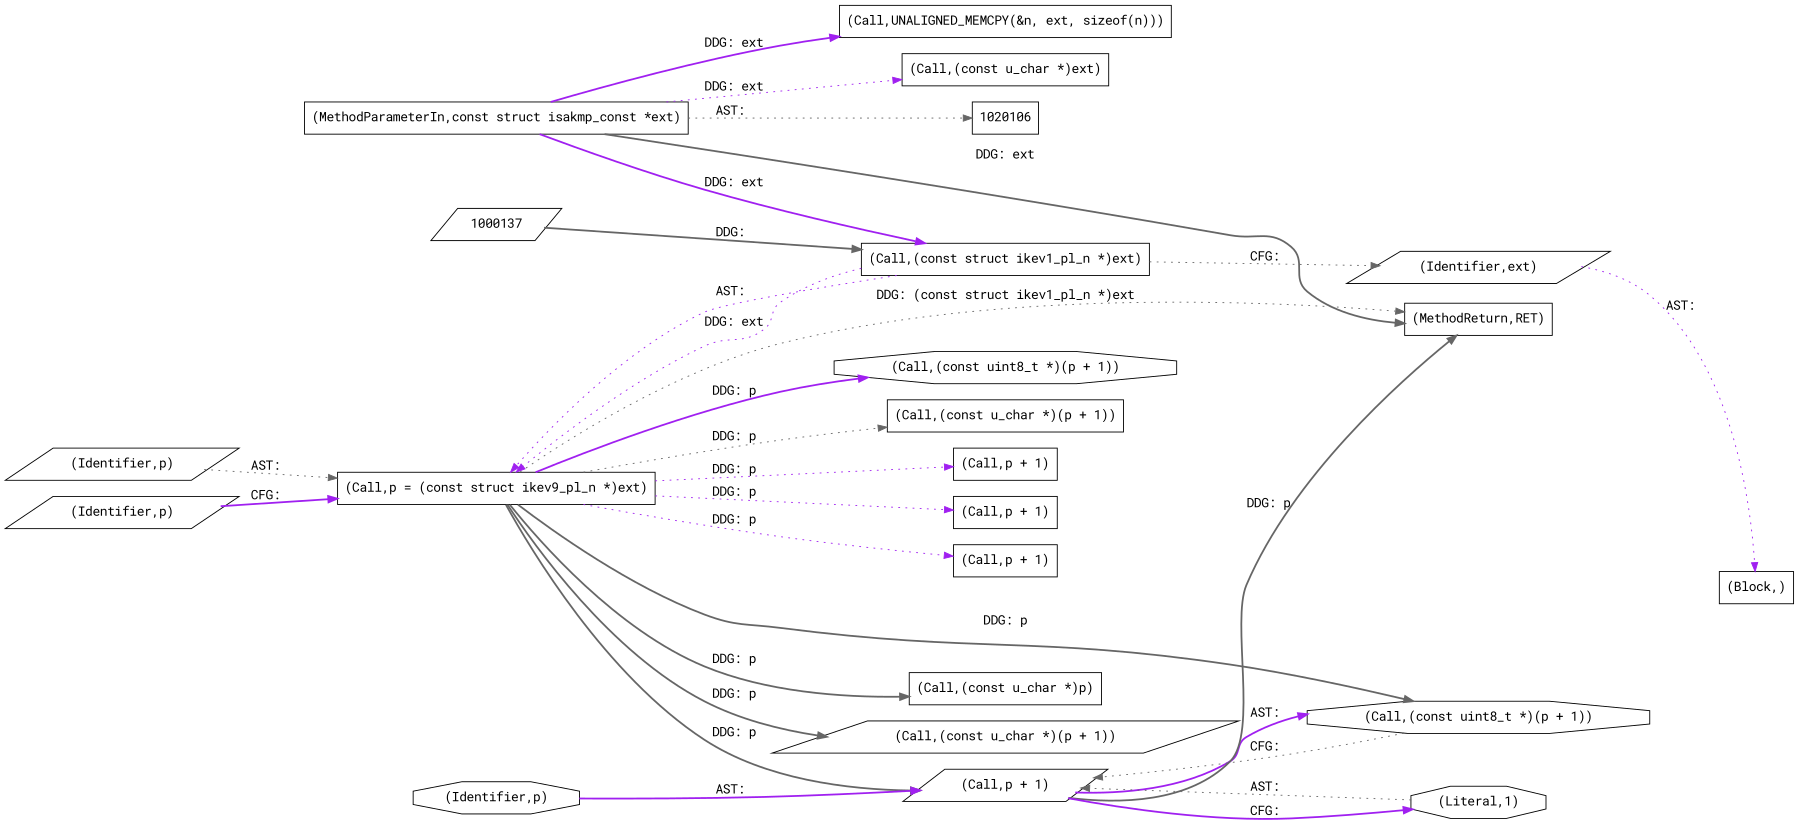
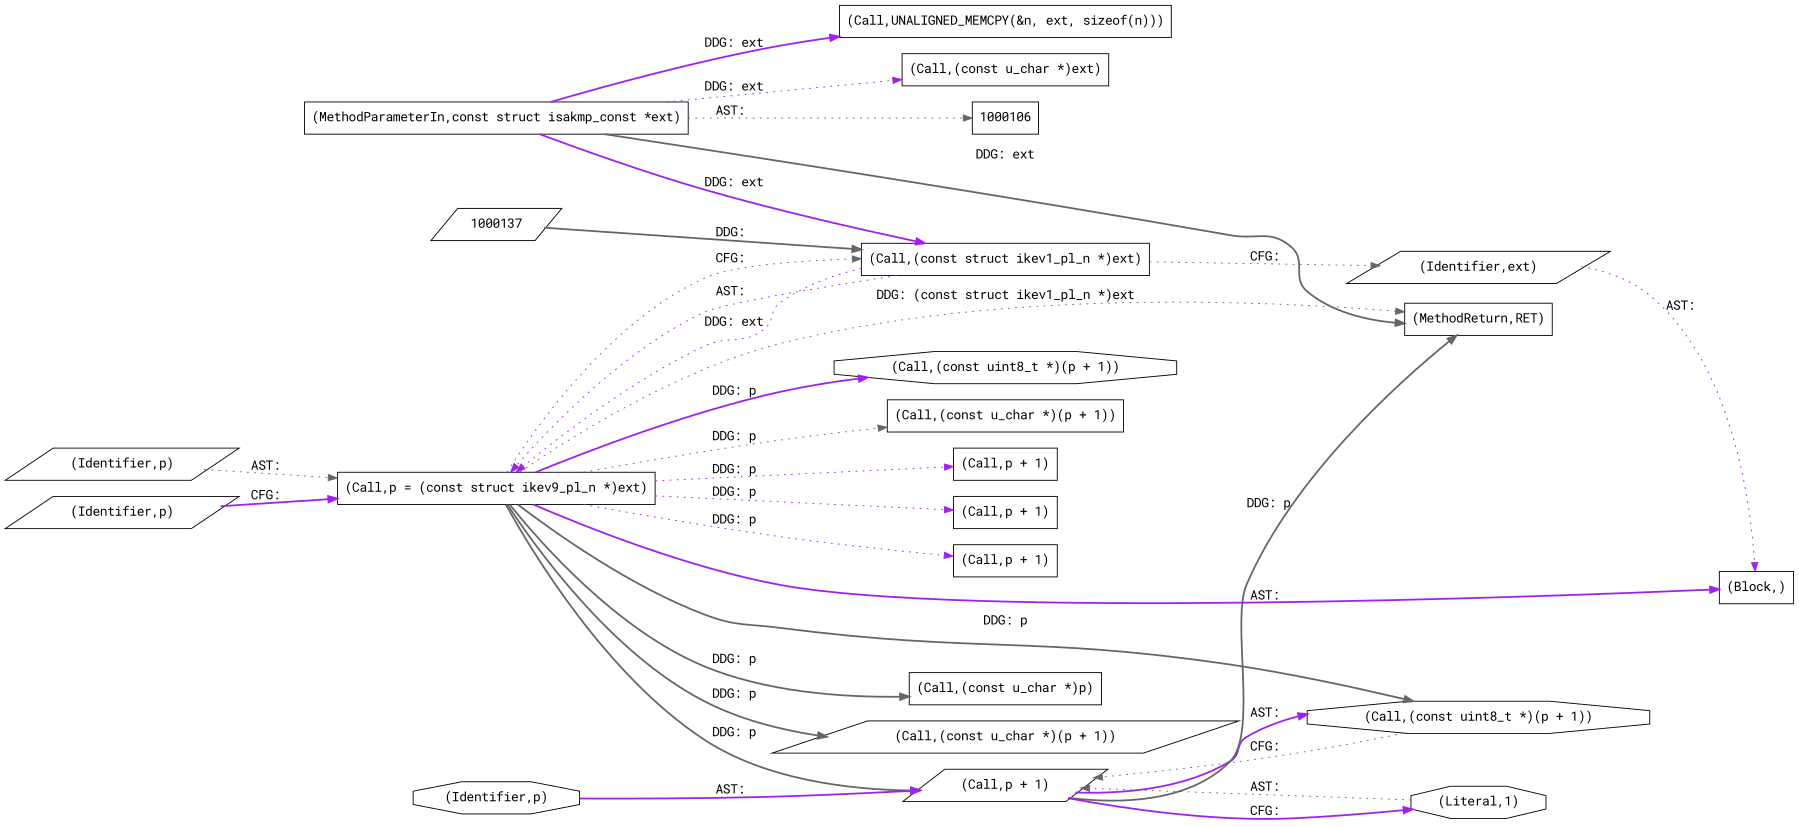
(1005, 118) -> (1005, 118)
none -> (649, 312)
none -> (1115, 603)
